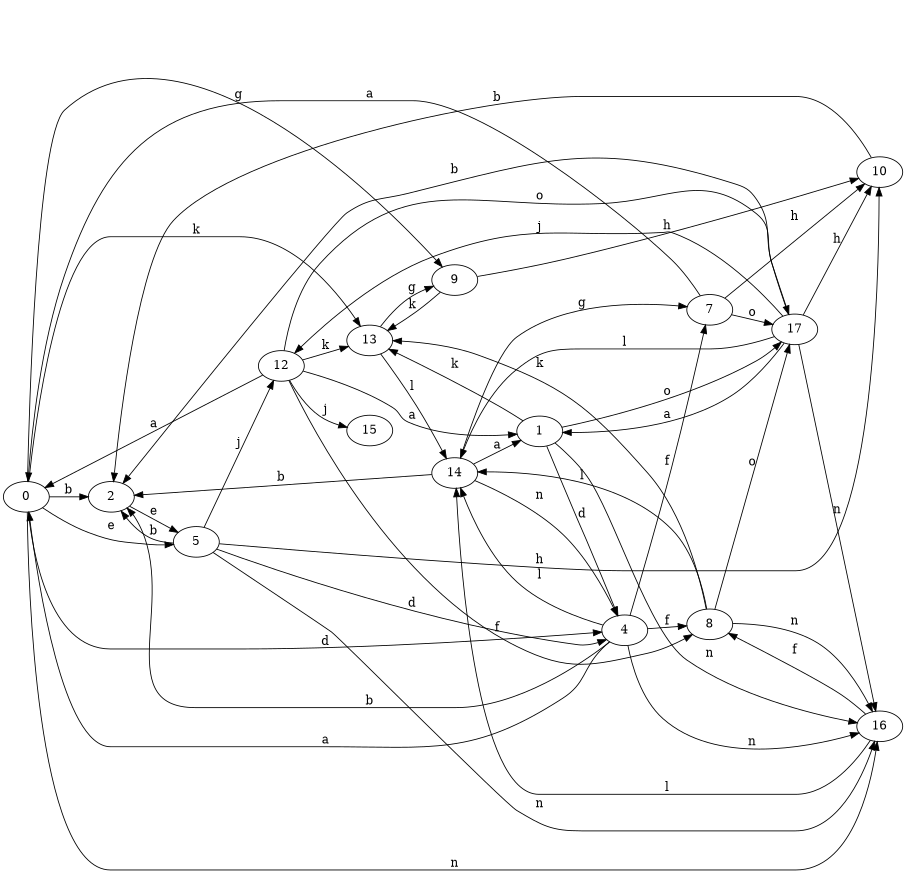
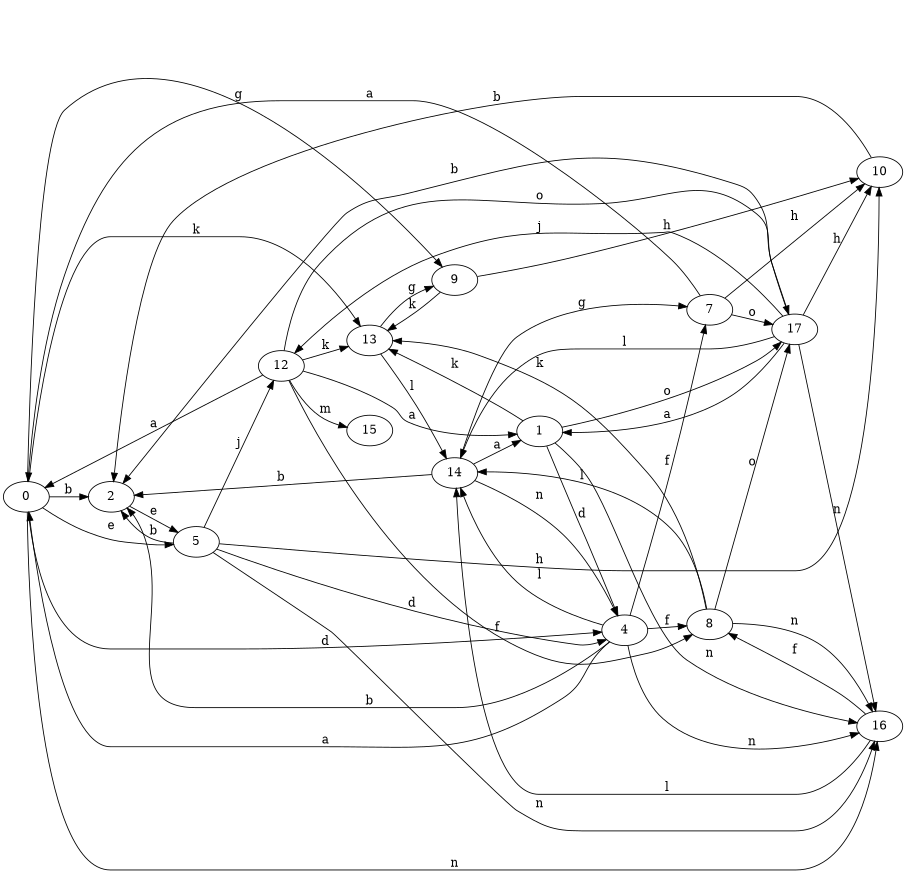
(326, 410) -> (326, 410)
